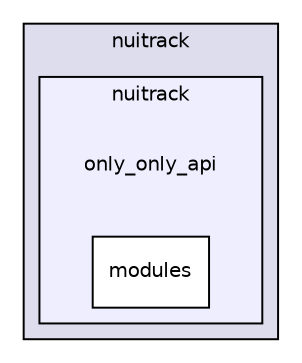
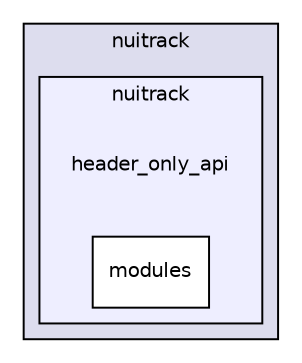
(151, 166) -> (151, 166)
